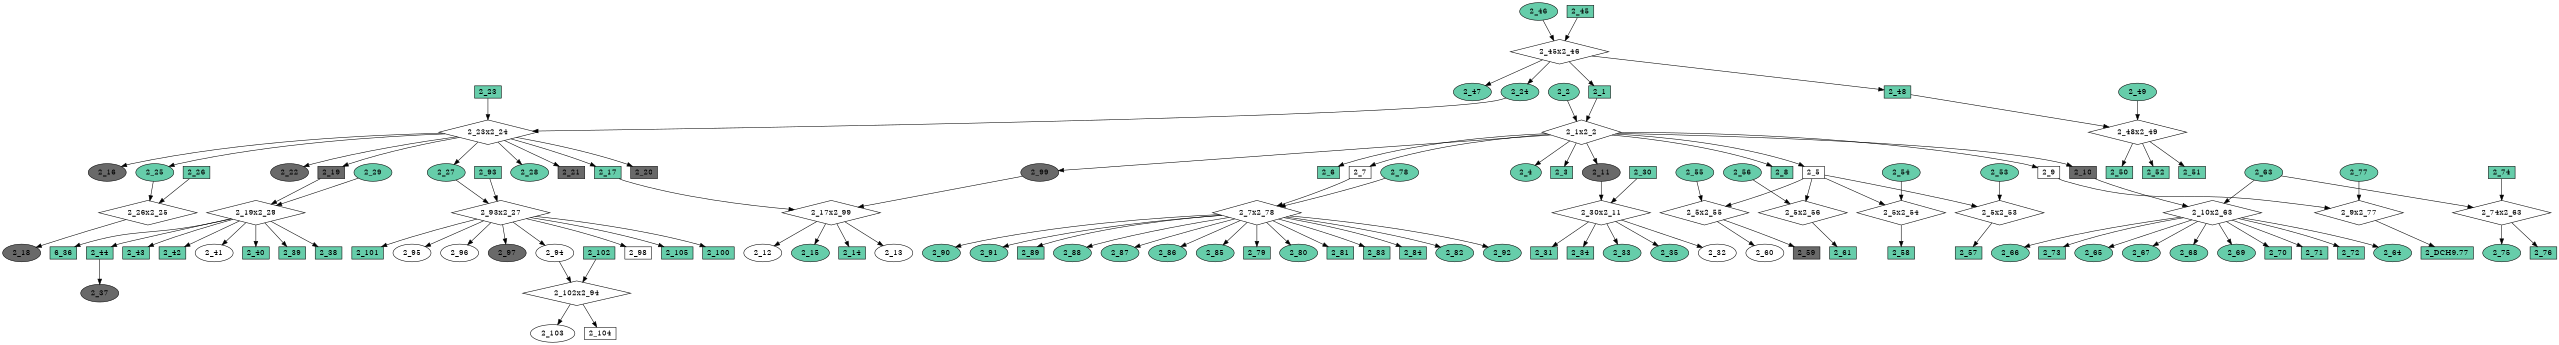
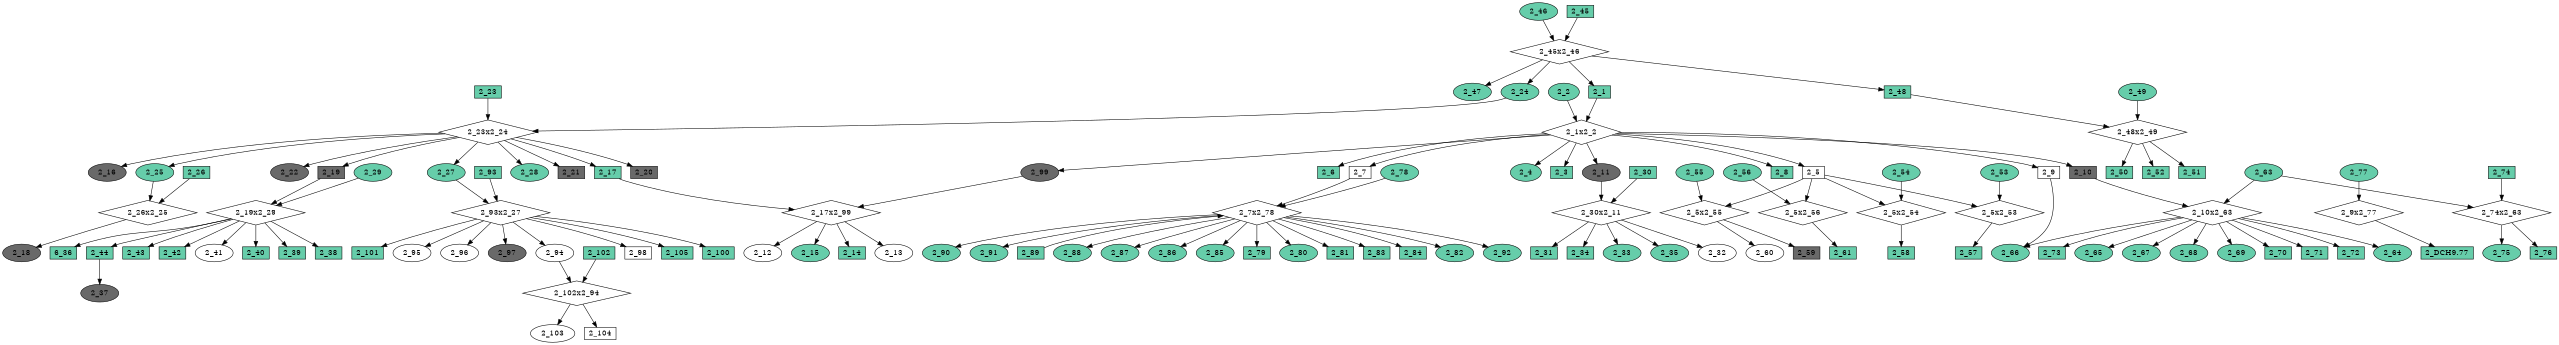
(2191, 197) -> (2052, 216)
(1087, 234) -> (1126, 228)
